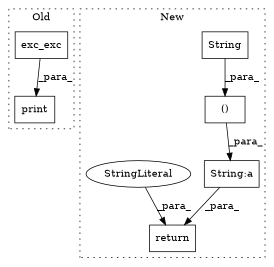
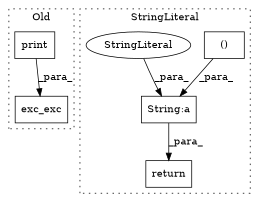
(172, 17) -> (165, 17)
(225, 45) -> none
(39, 74) -> (38, 74)
(154, 203) -> (151, 74)
